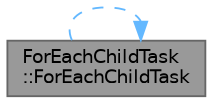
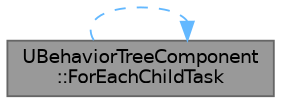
(106, 68) -> (141, 68)
